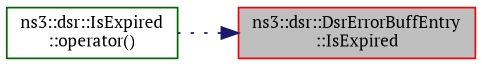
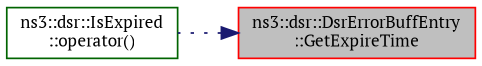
(357, 33) -> (357, 33)
